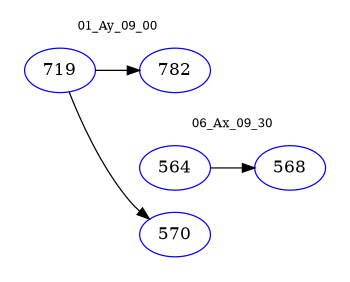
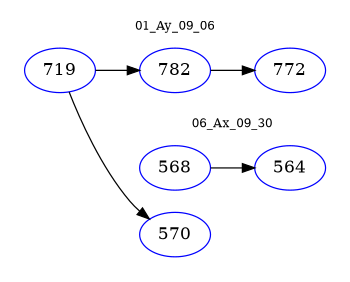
(118, 27) -> (175, 27)
none -> (290, 70)
(226, 168) -> (226, 168)
